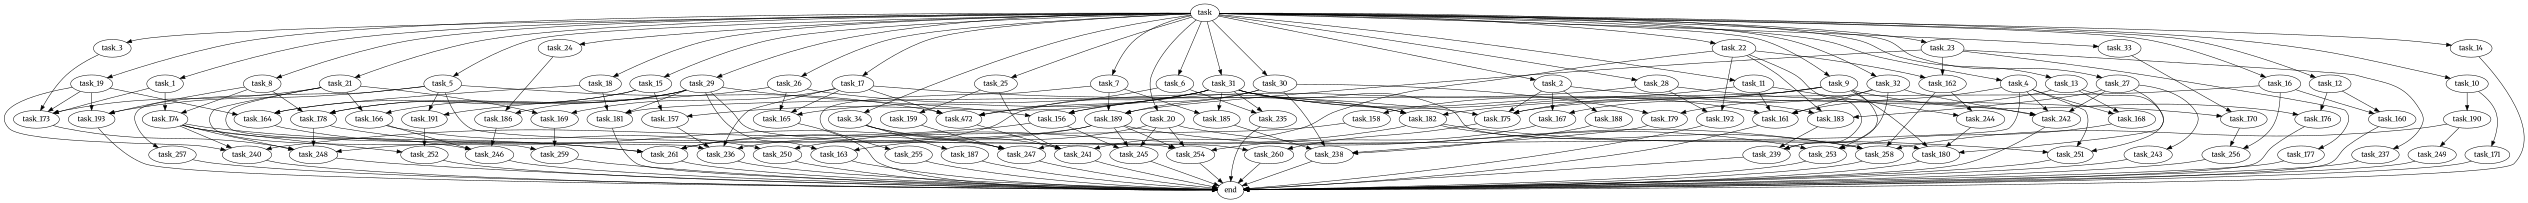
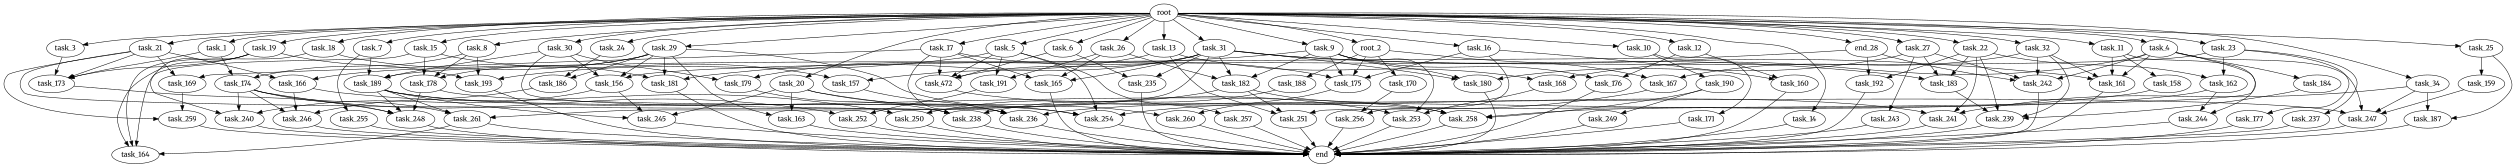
(1205, 13) -> (1164, 13)
(2120, 48) -> none
(1553, 84) -> (1371, 48)
(1657, 84) -> (1867, 48)
none -> (2317, 84)
(1217, 119) -> none
(1023, 127) -> (2504, 99)
(1960, 136) -> (1942, 136)
(456, 142) -> (308, 146)
